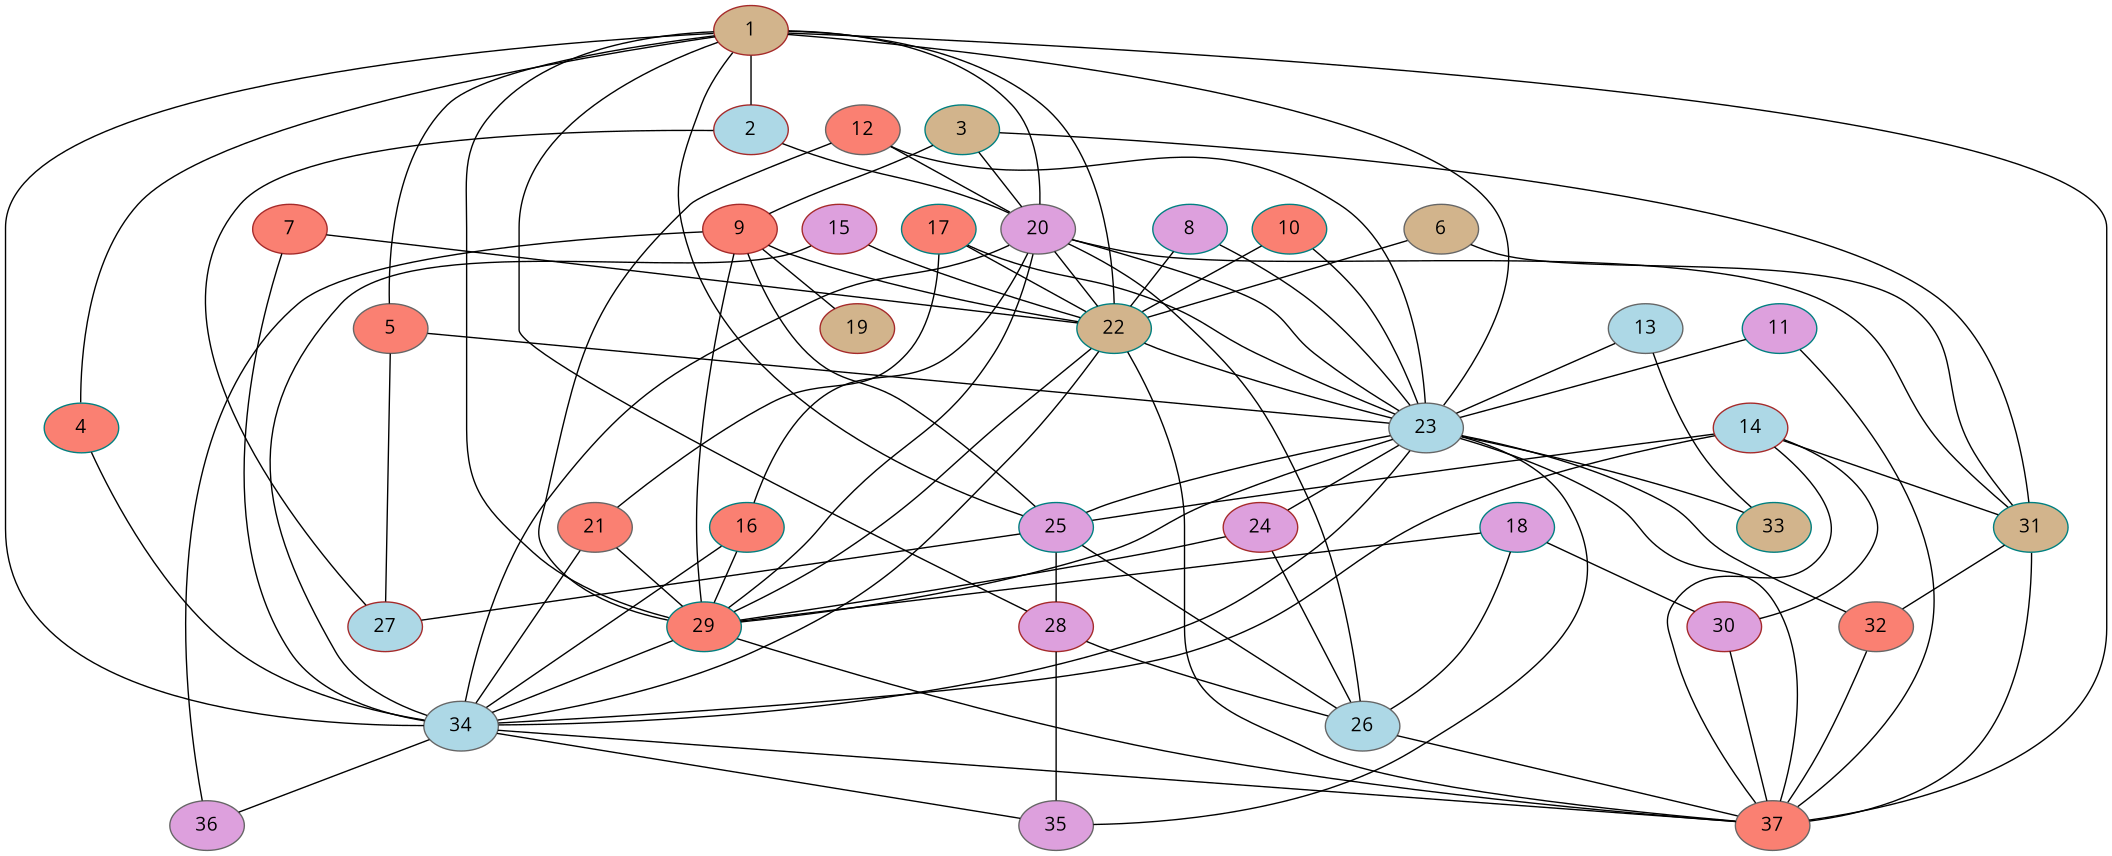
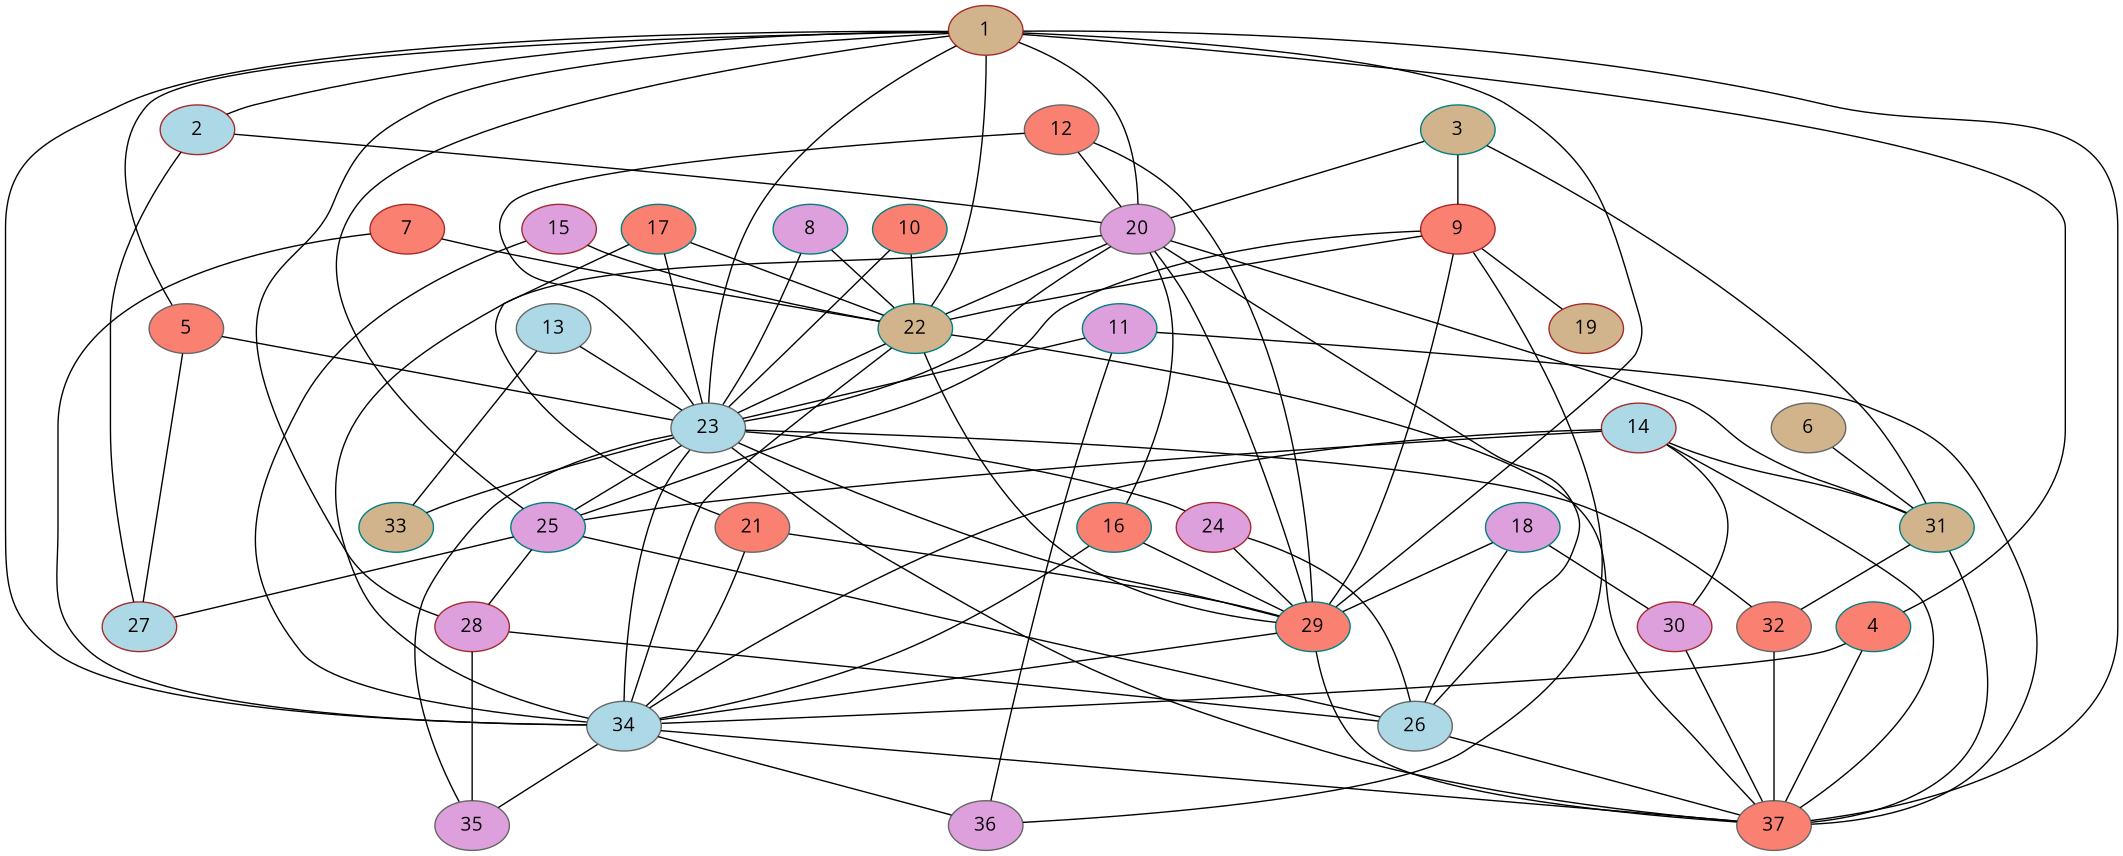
(1291, 275) -> none
none -> (1042, 586)
none -> (1824, 726)
